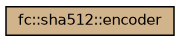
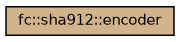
(90, 21) -> (90, 21)
